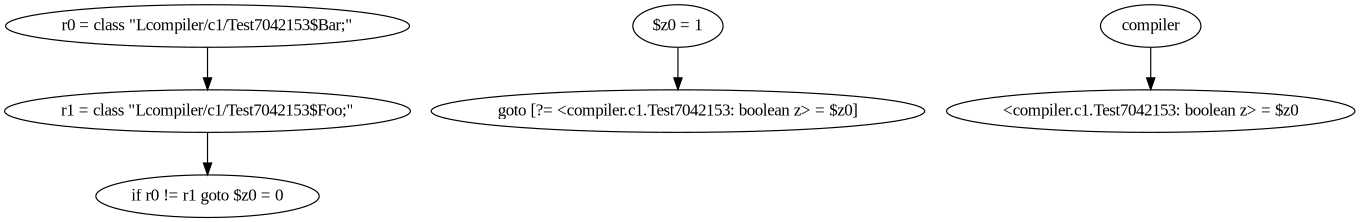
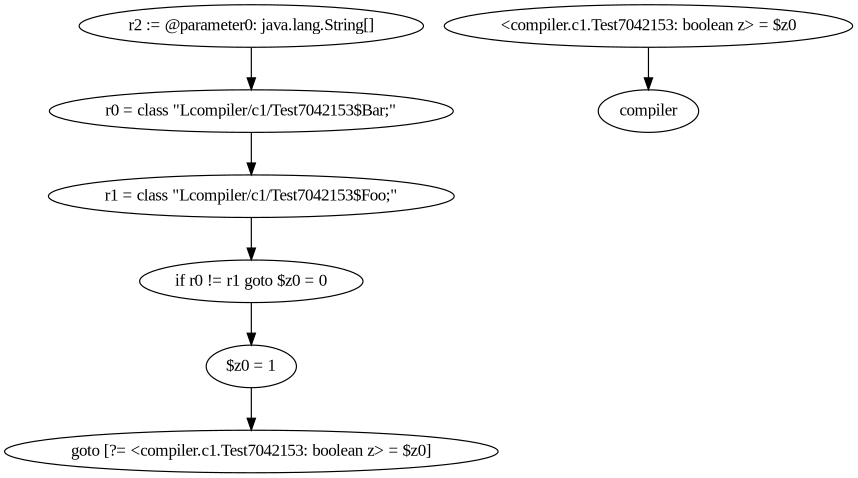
none -> (251, 26)
(1151, 63) -> (648, 63)
none -> (251, 318)
